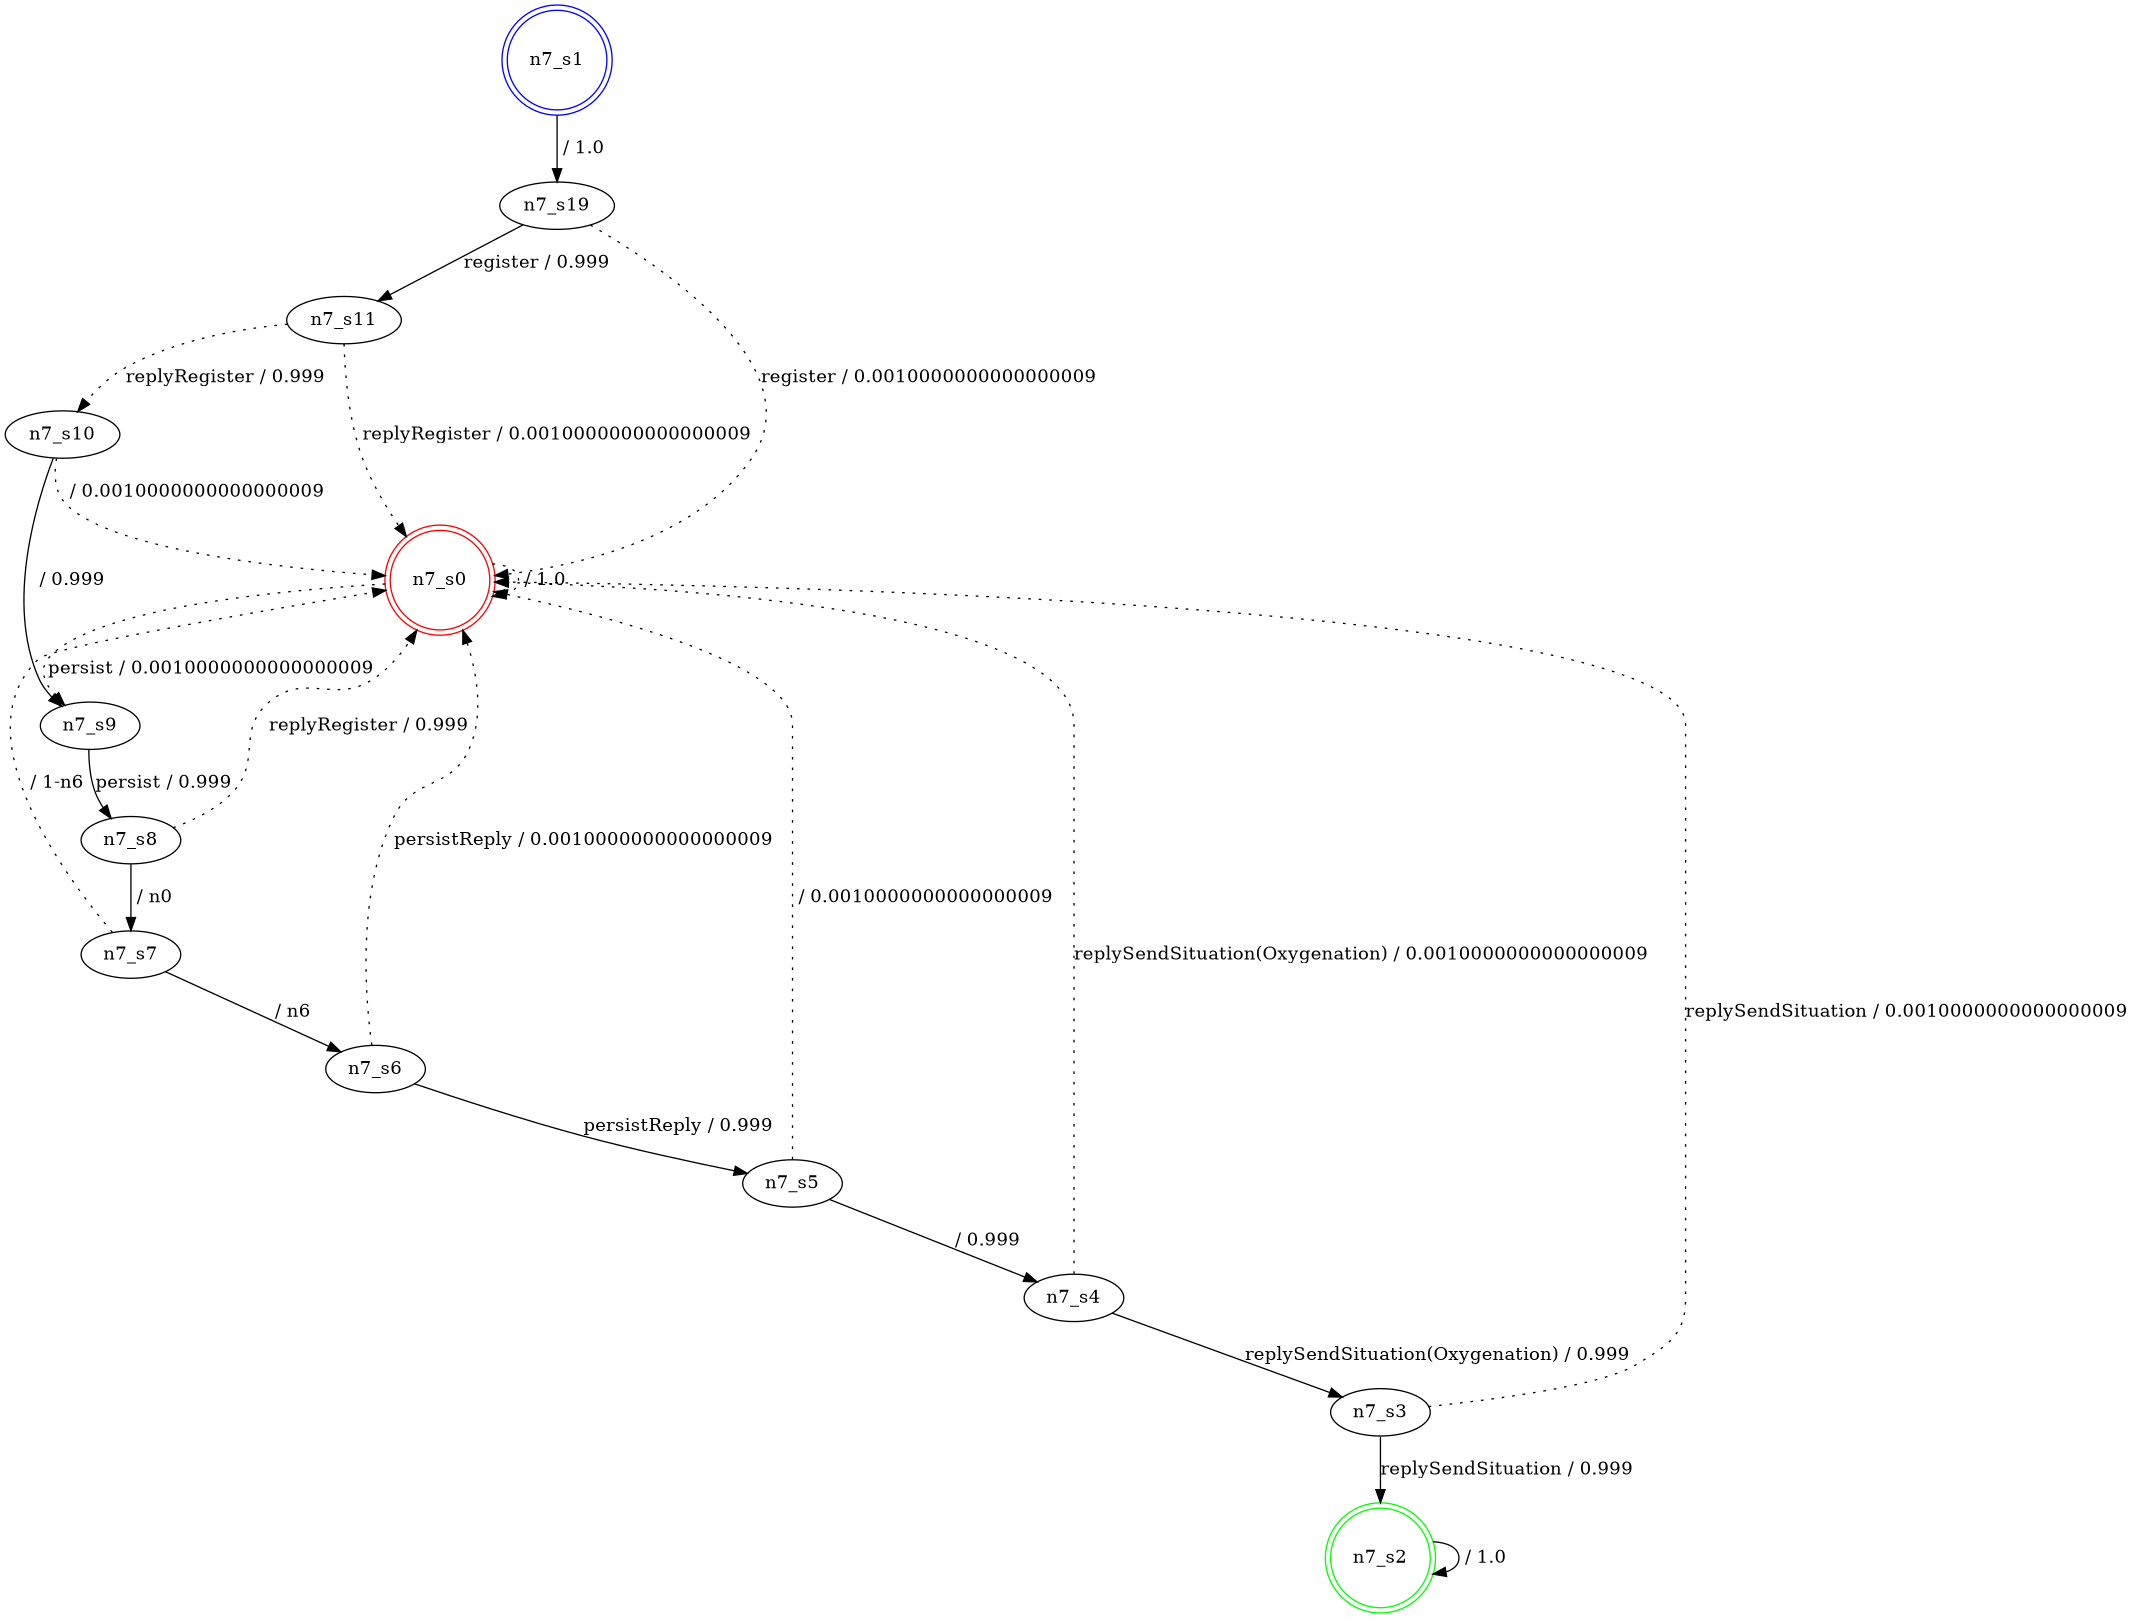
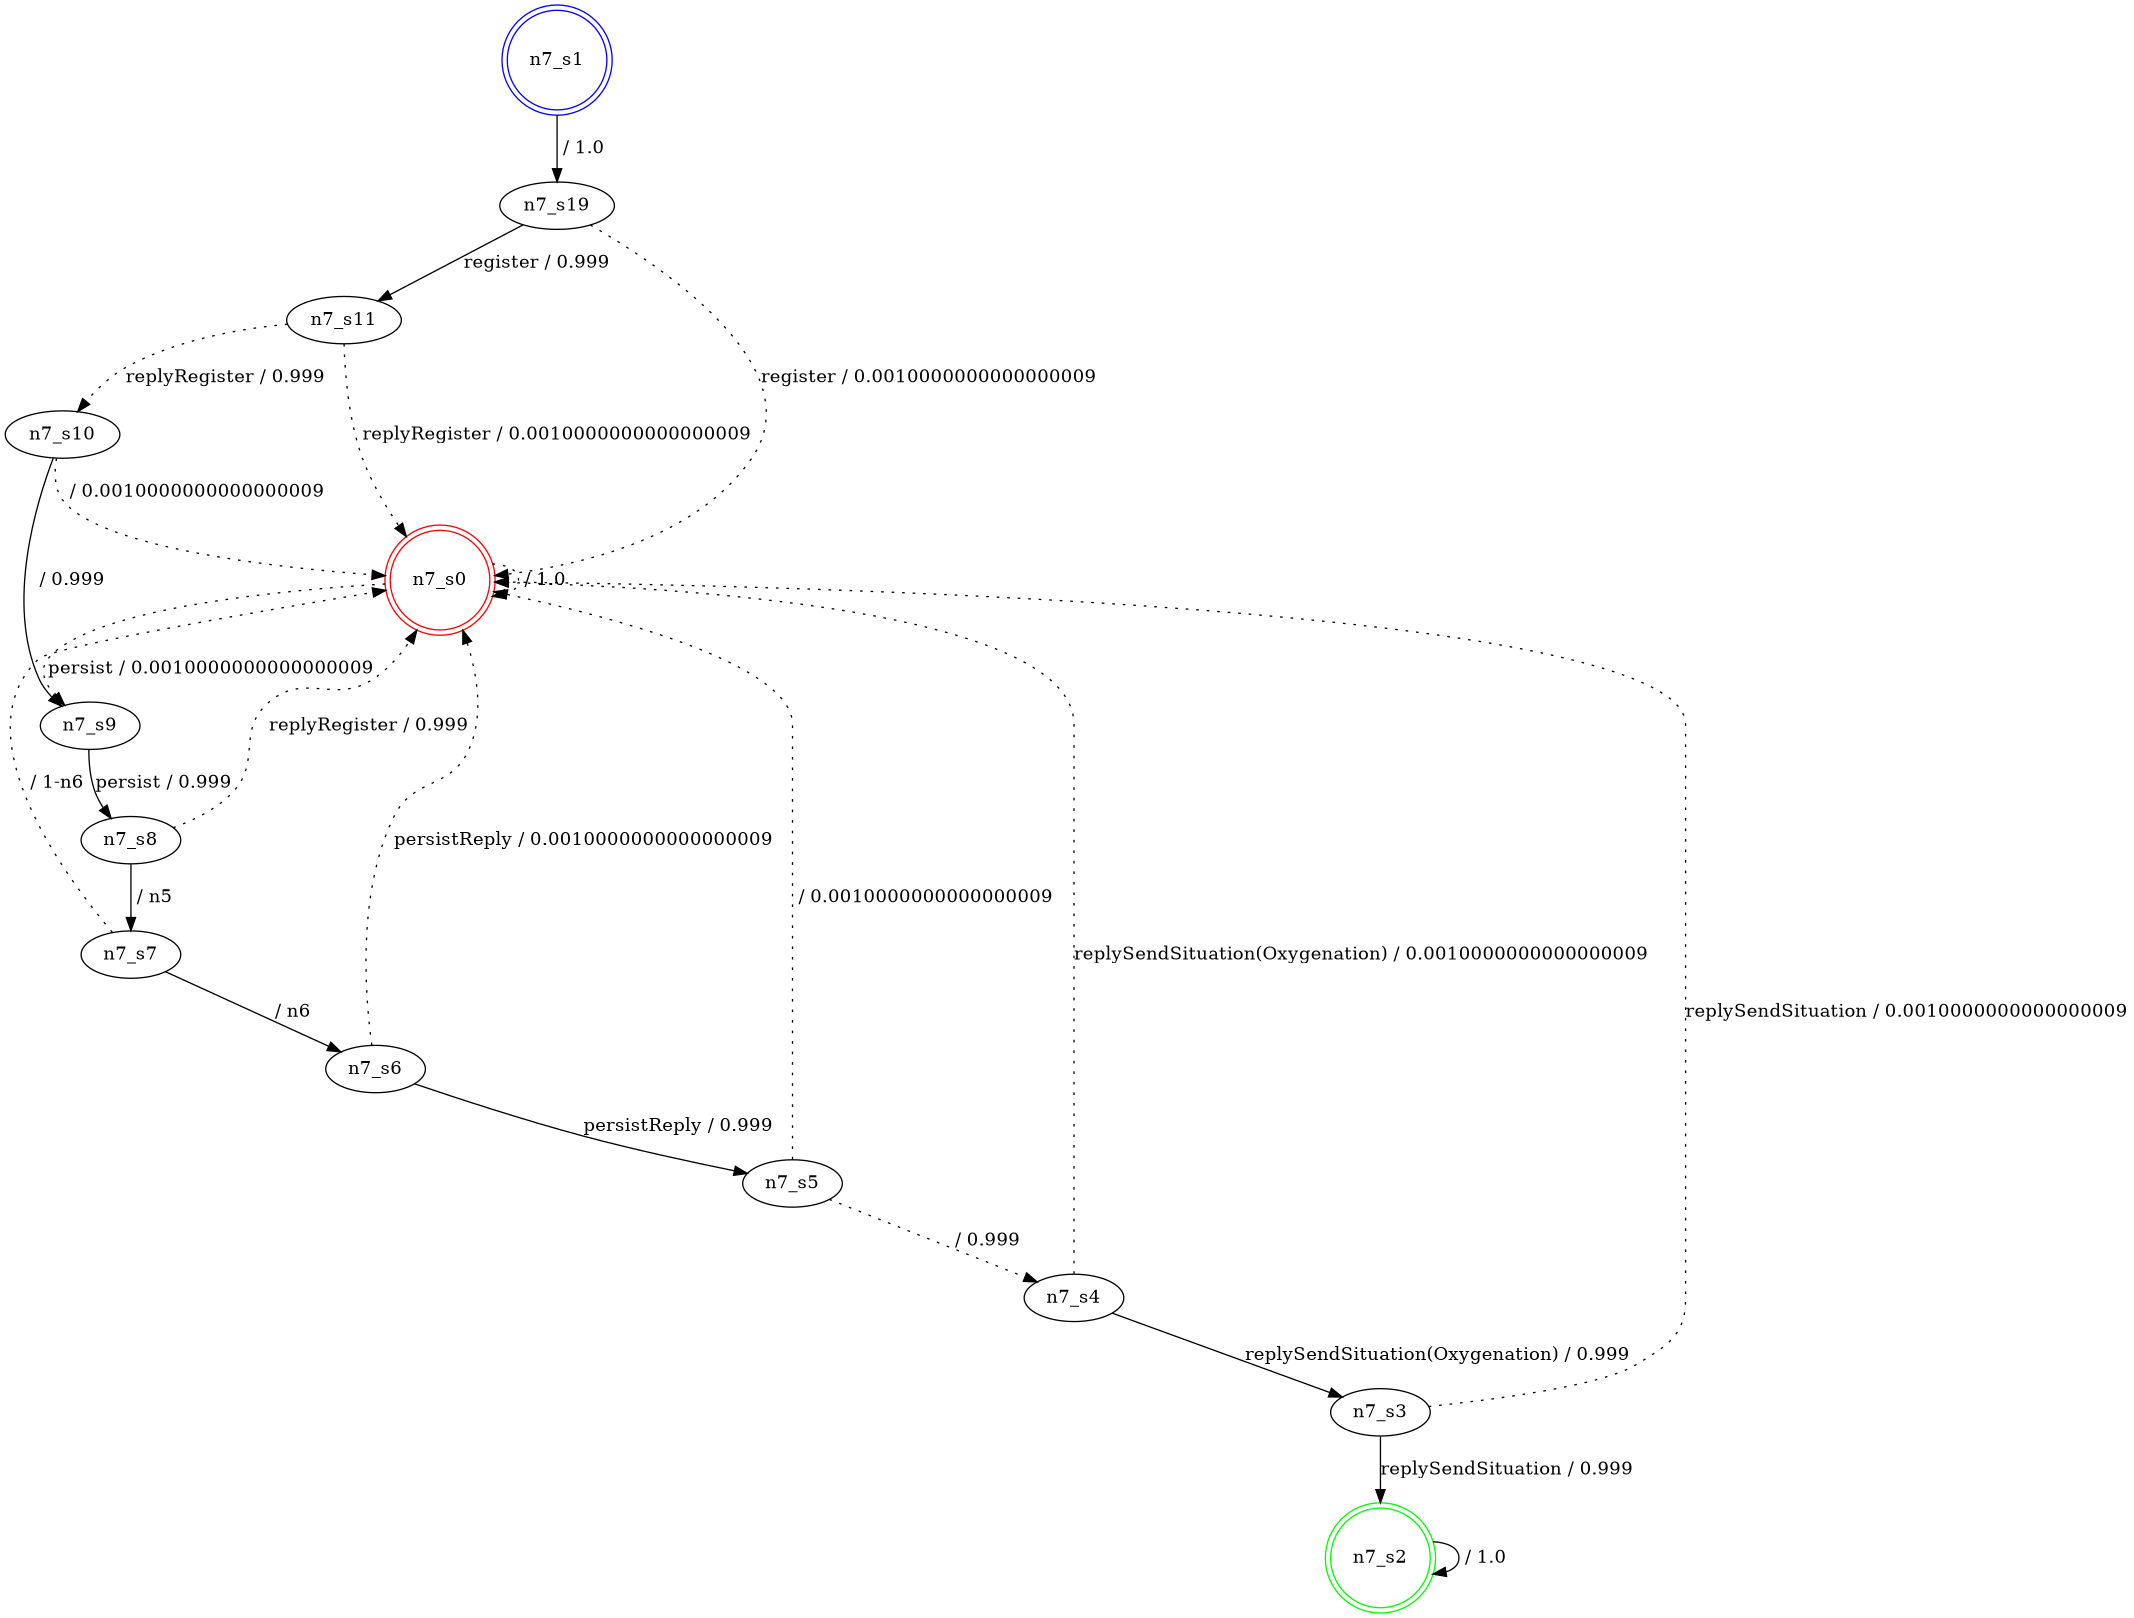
(152, 897) -> (152, 897)
(927, 1238) -> (927, 1238)
